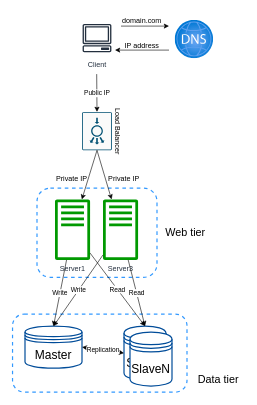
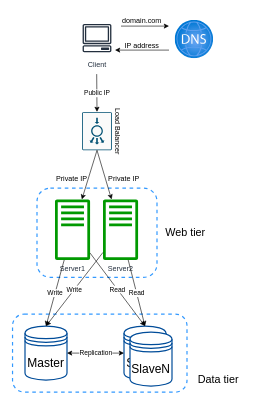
(121, 269) -> (121, 269)
(53, 347) -> (46, 353)
